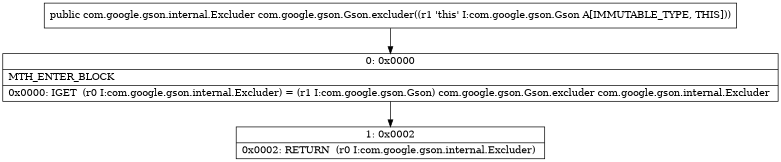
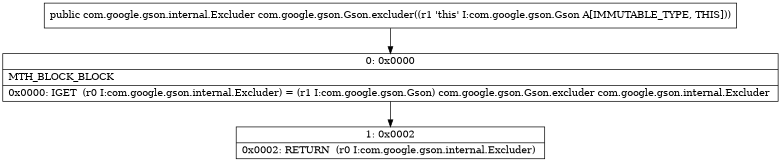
(62, 77) -> (61, 77)
